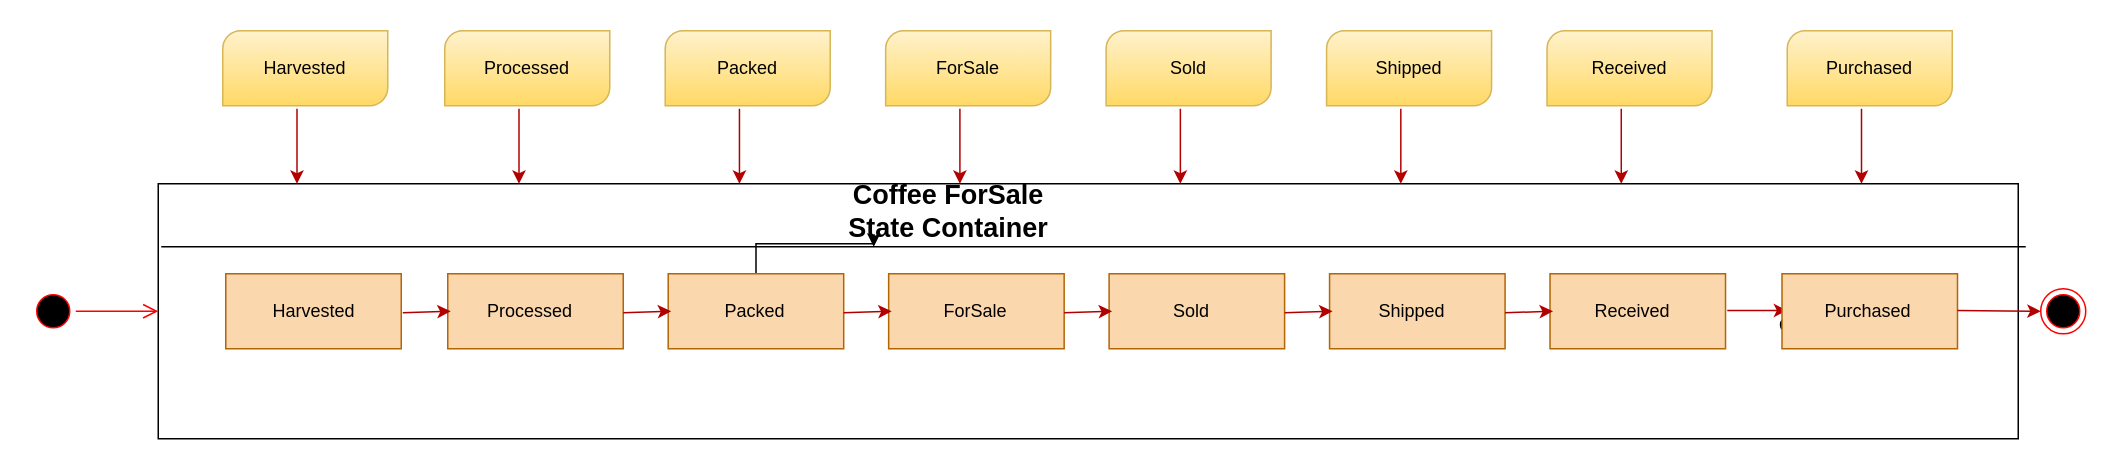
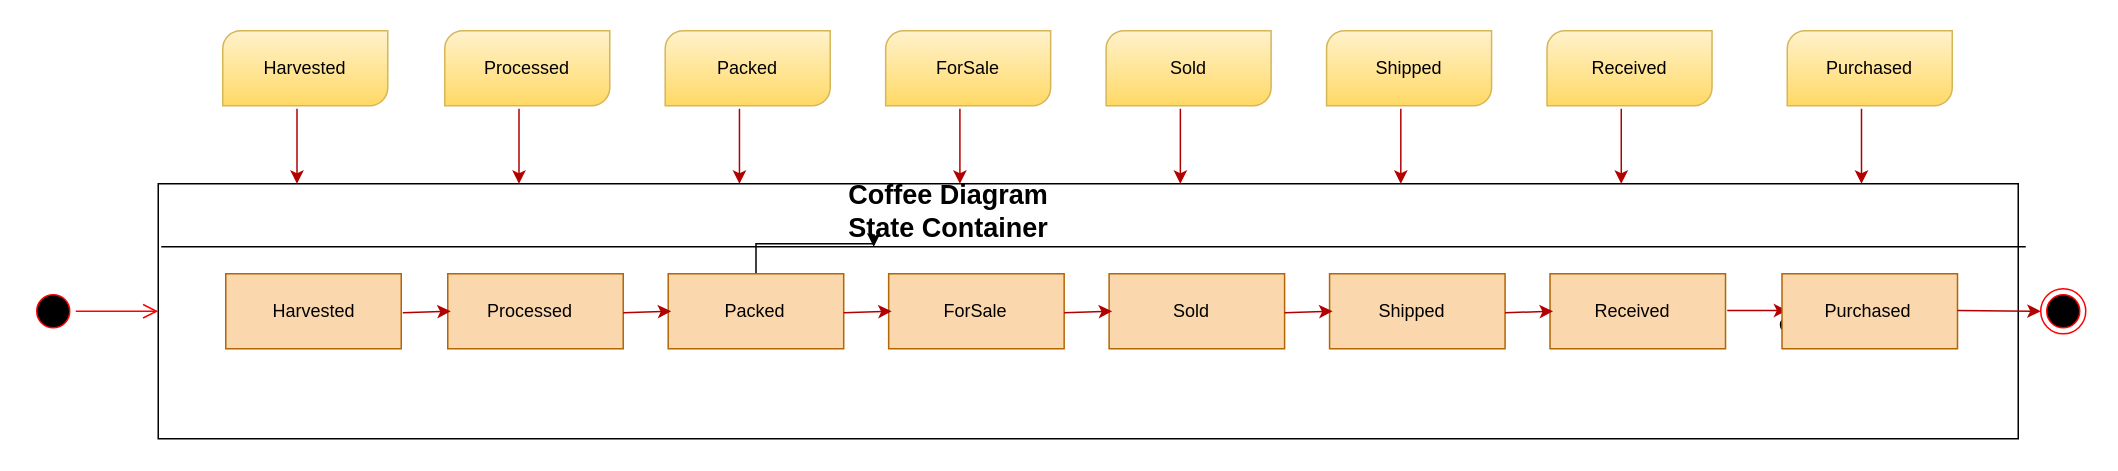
(949, 212) -> (949, 212)
